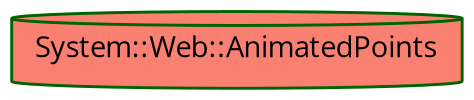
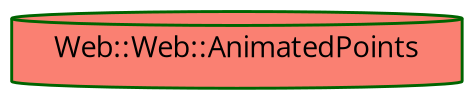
(237, 50) -> (237, 50)
